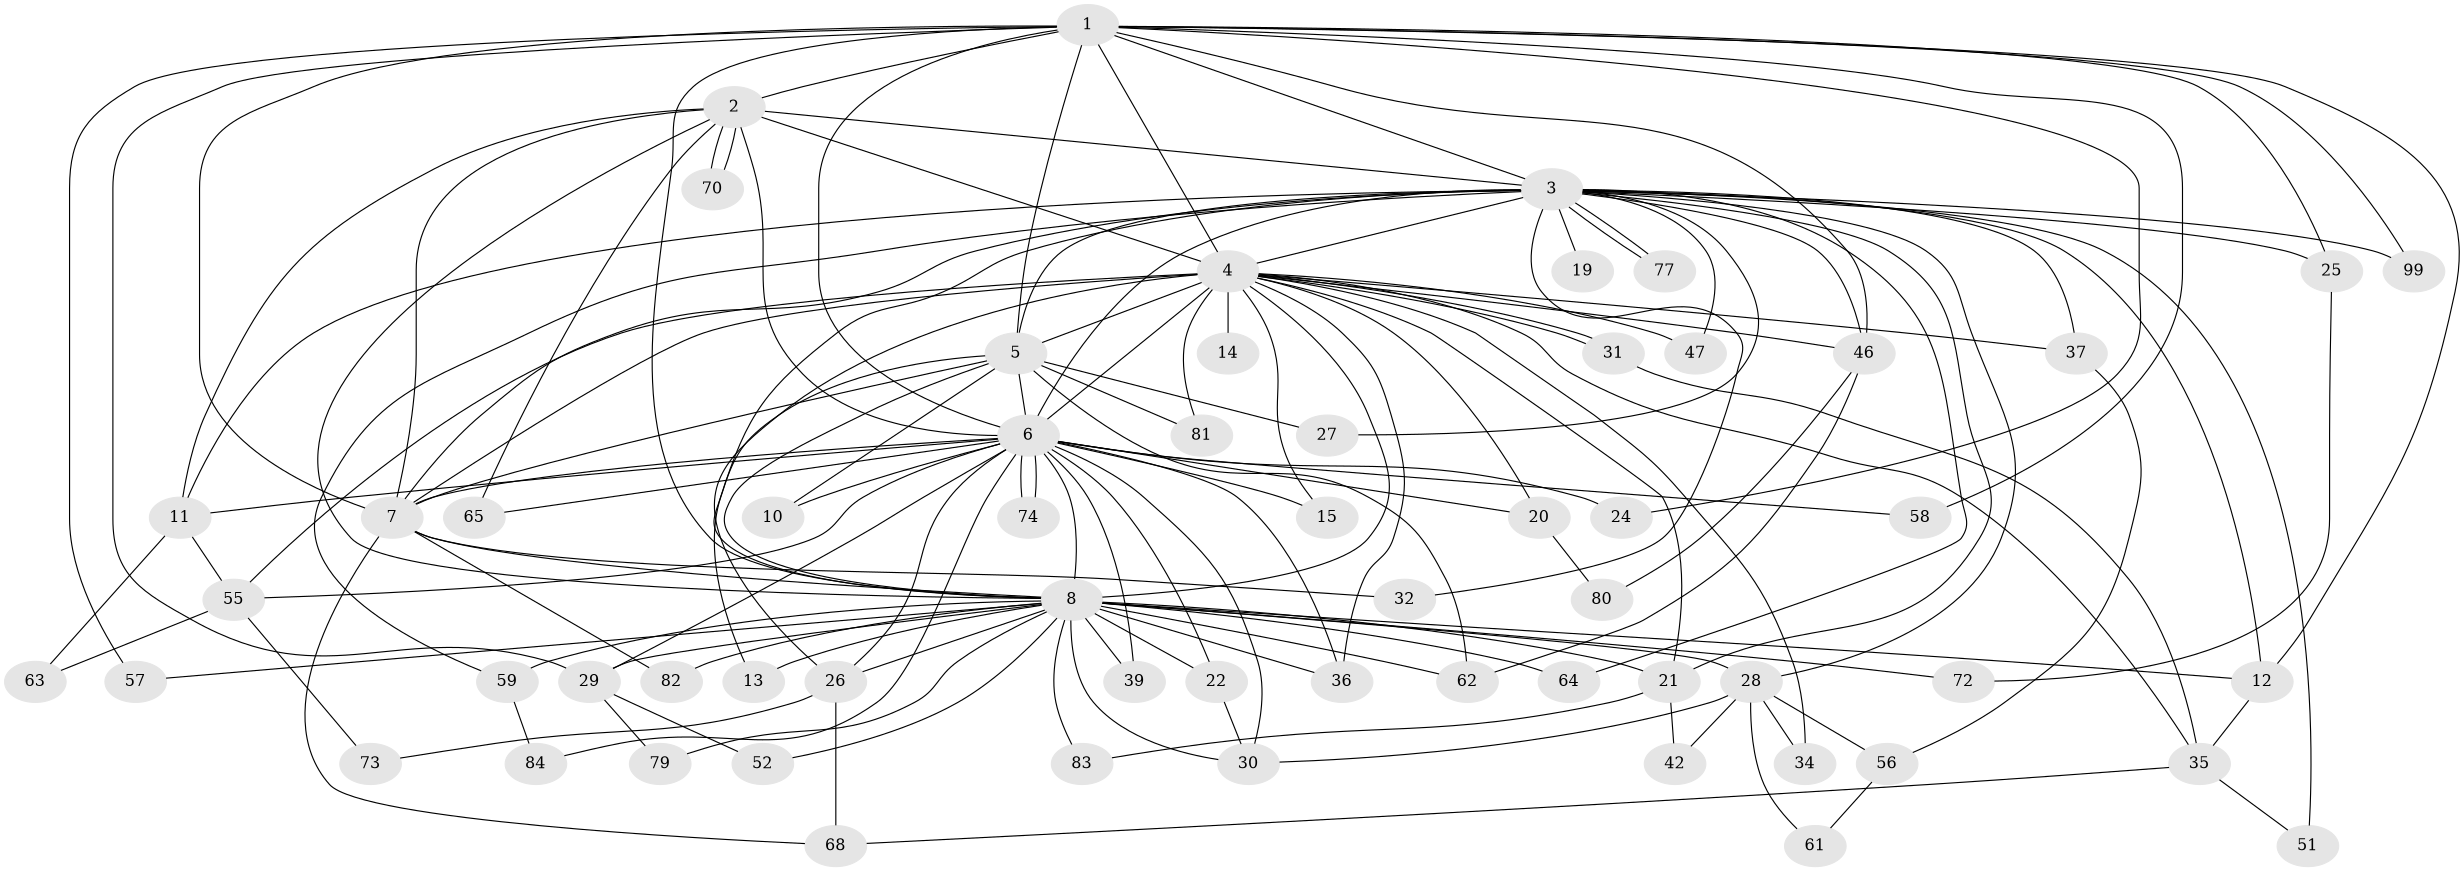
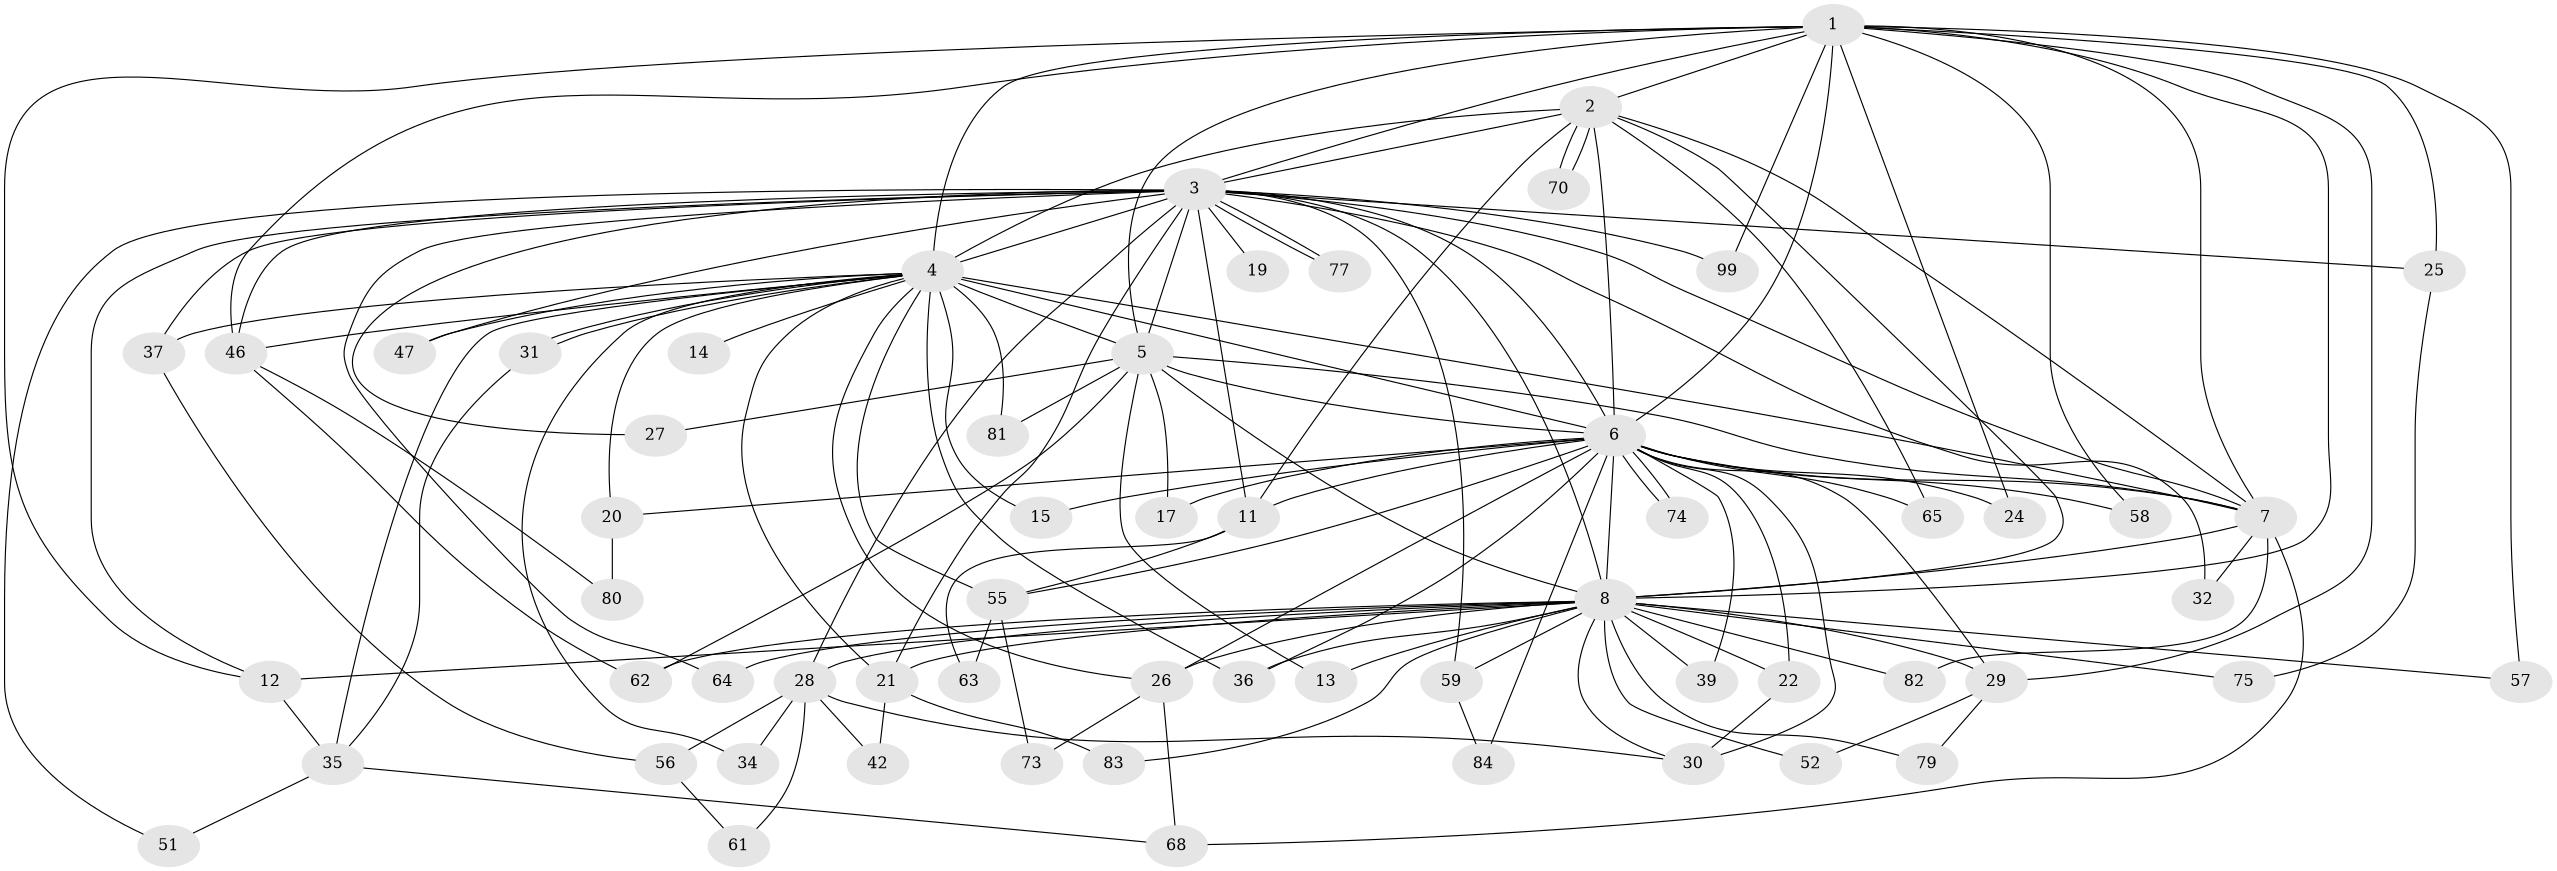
(773, 518) -> (1167, 518)
(1378, 525) -> none
(1964, 682) -> (2244, 682)
